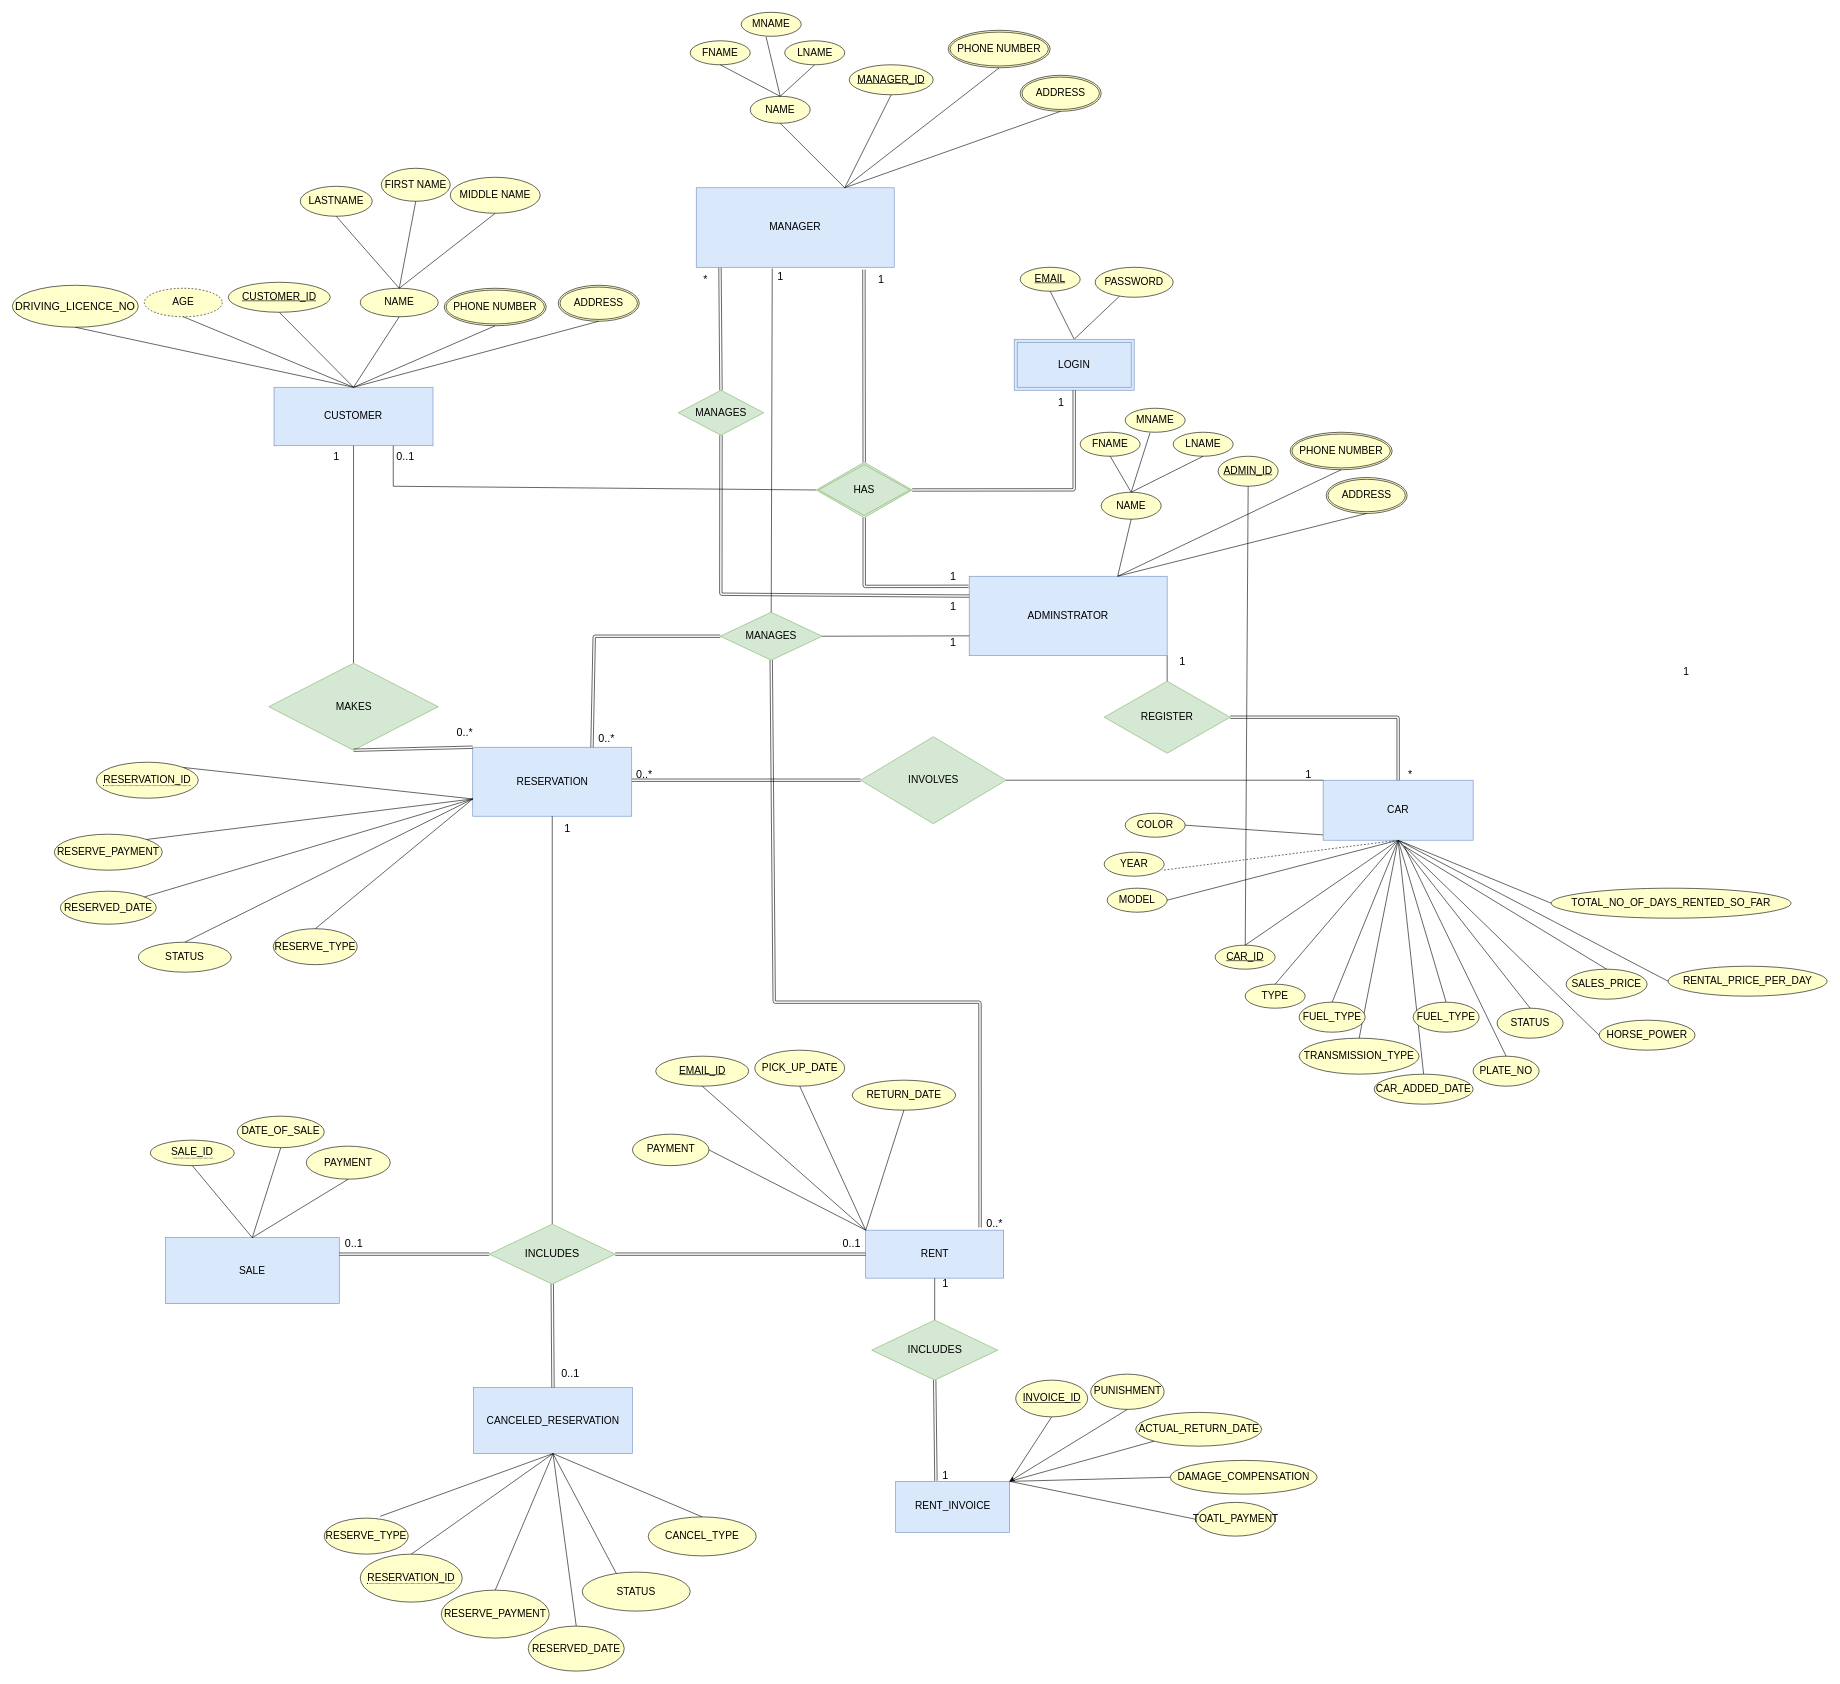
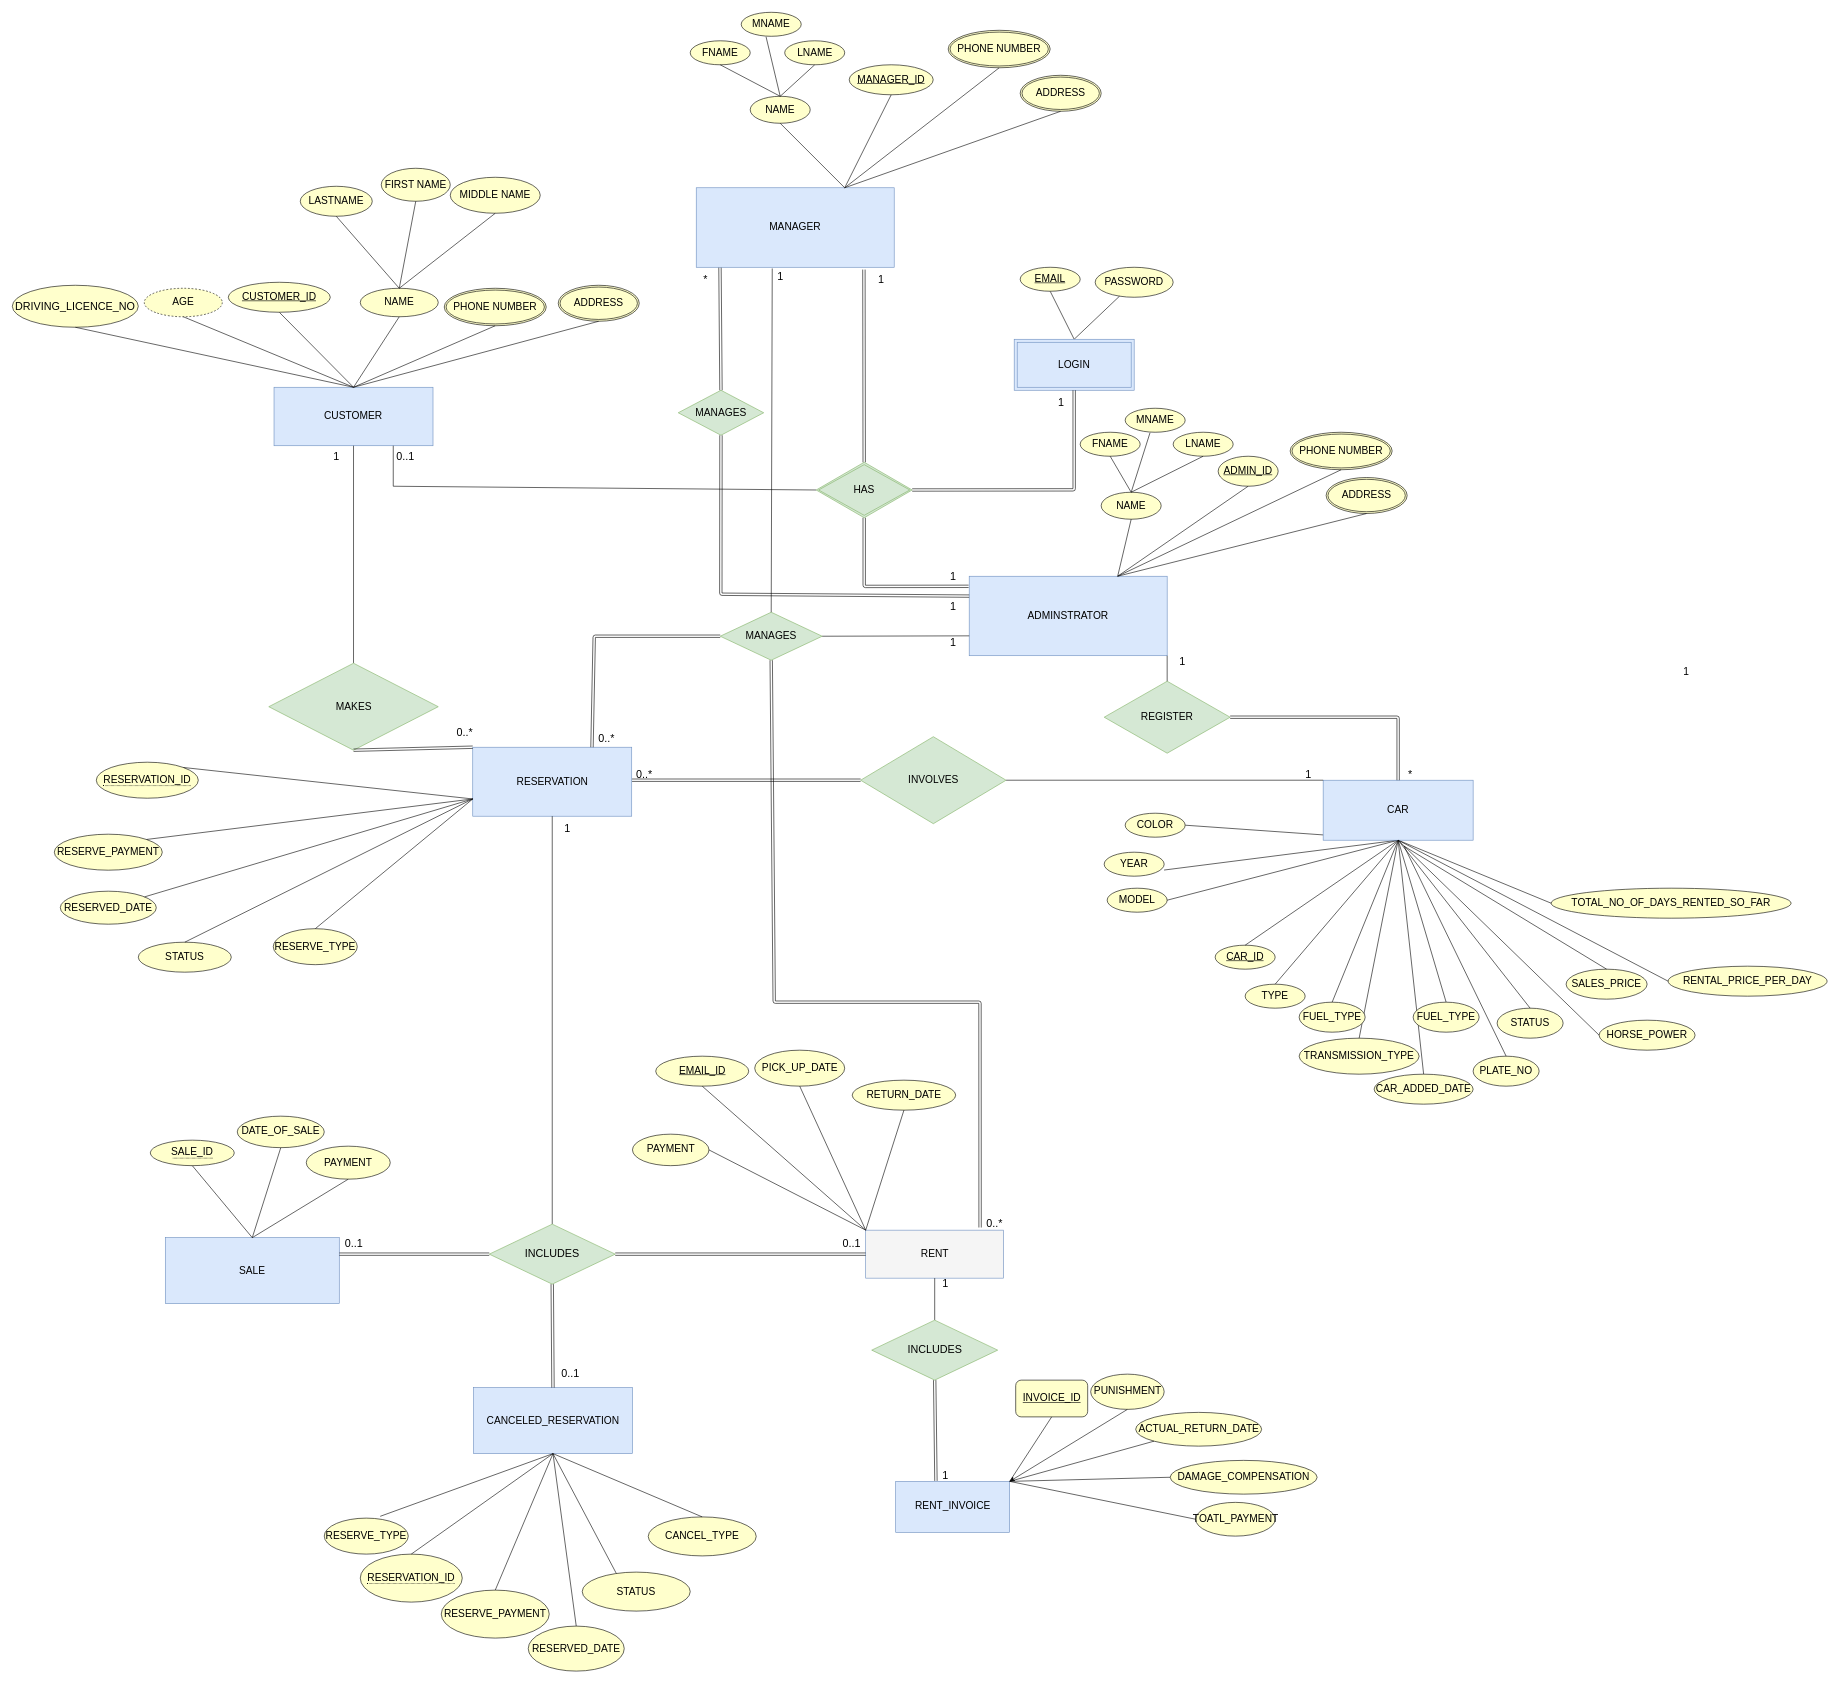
(1247, 714) -> (1188, 528)
(1276, 856) -> (1276, 856)
(935, 1254) -> (935, 1254)
(1052, 1399) -> (1052, 1399)
